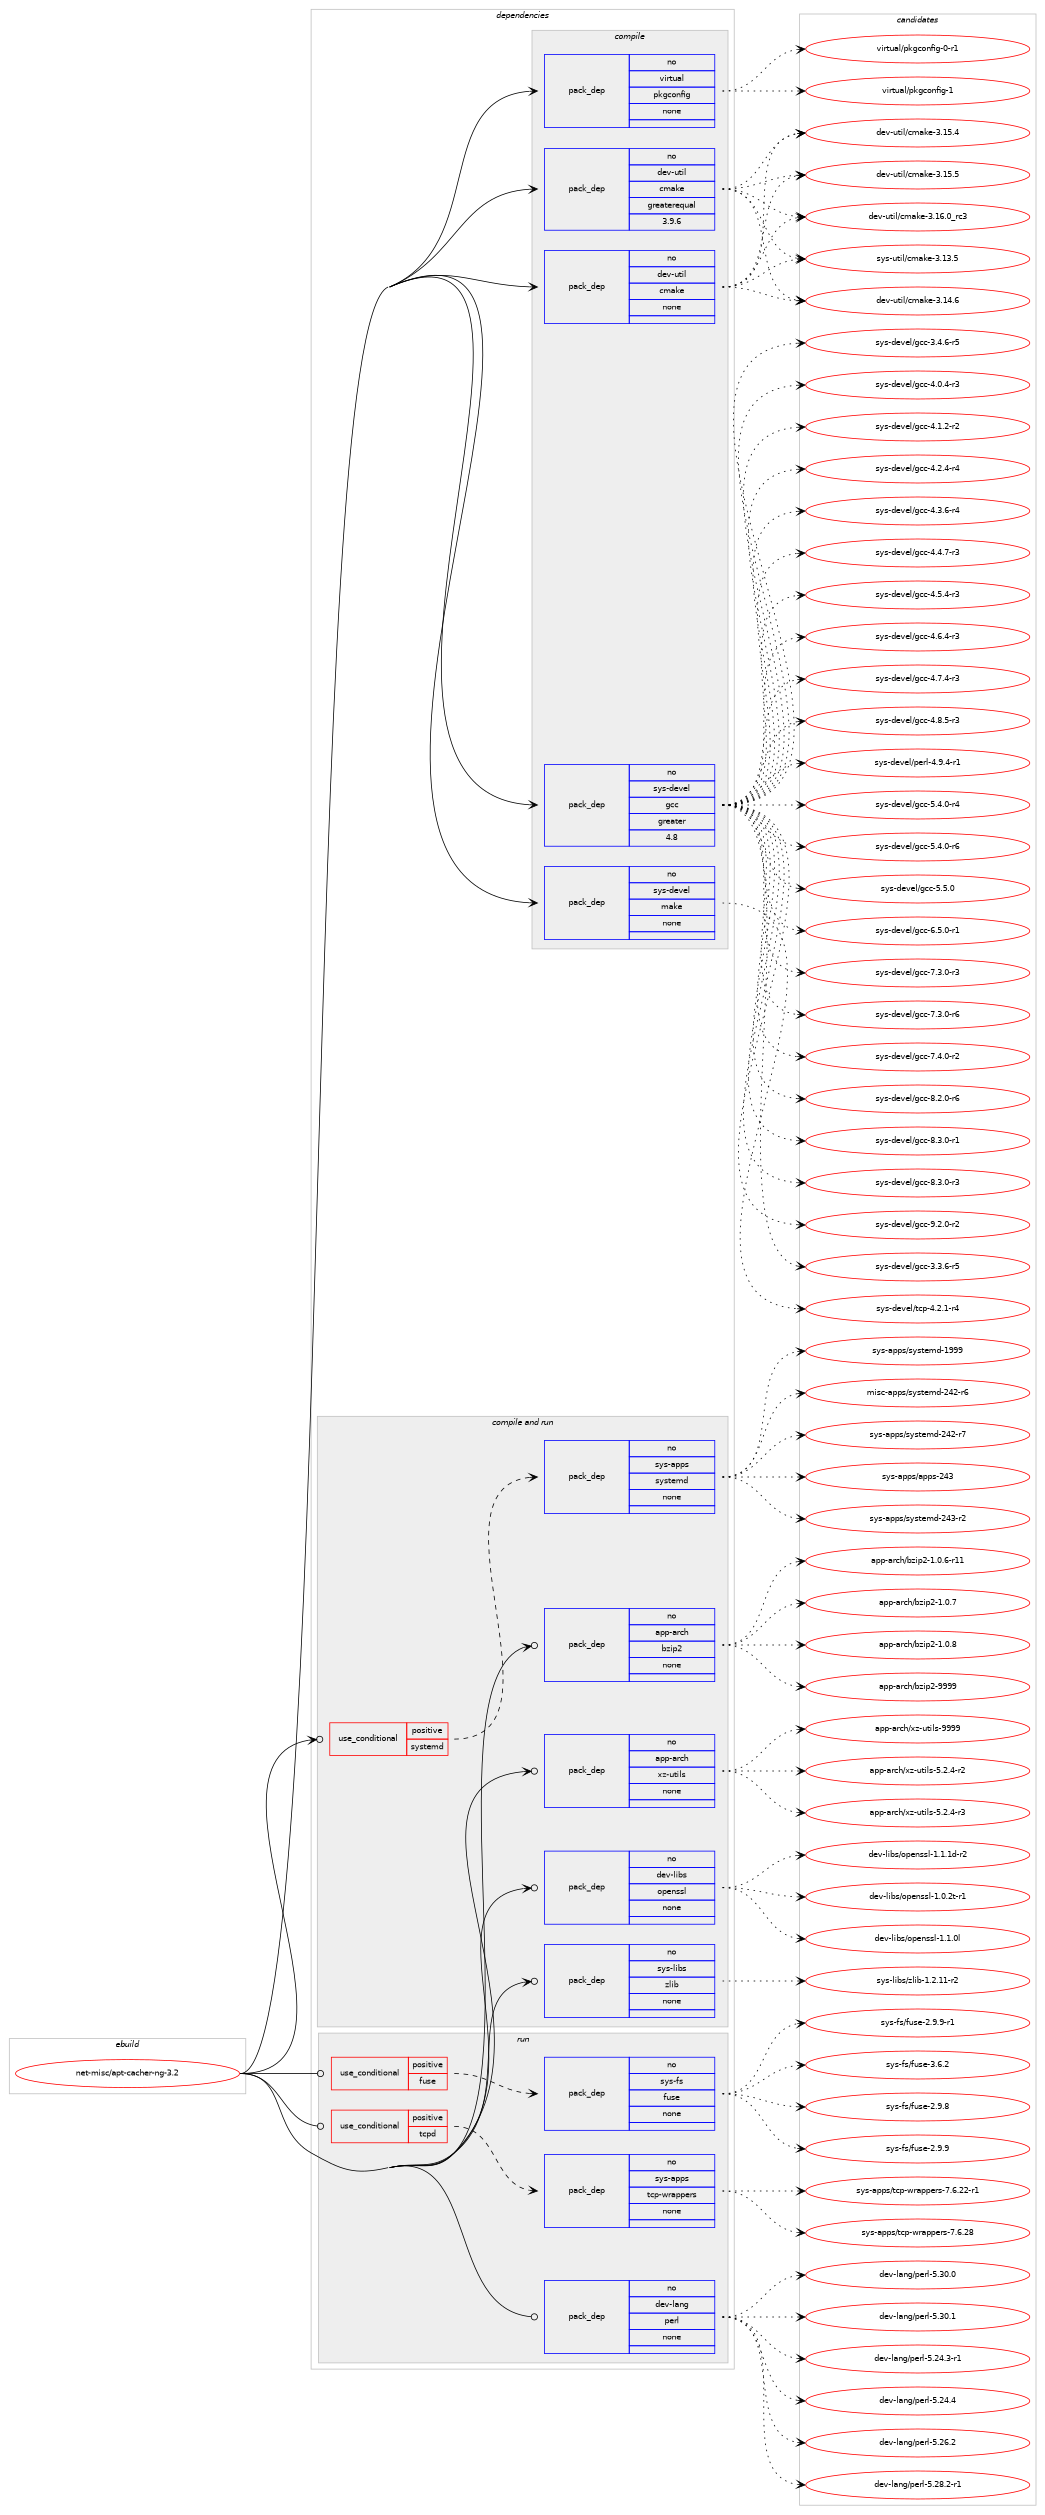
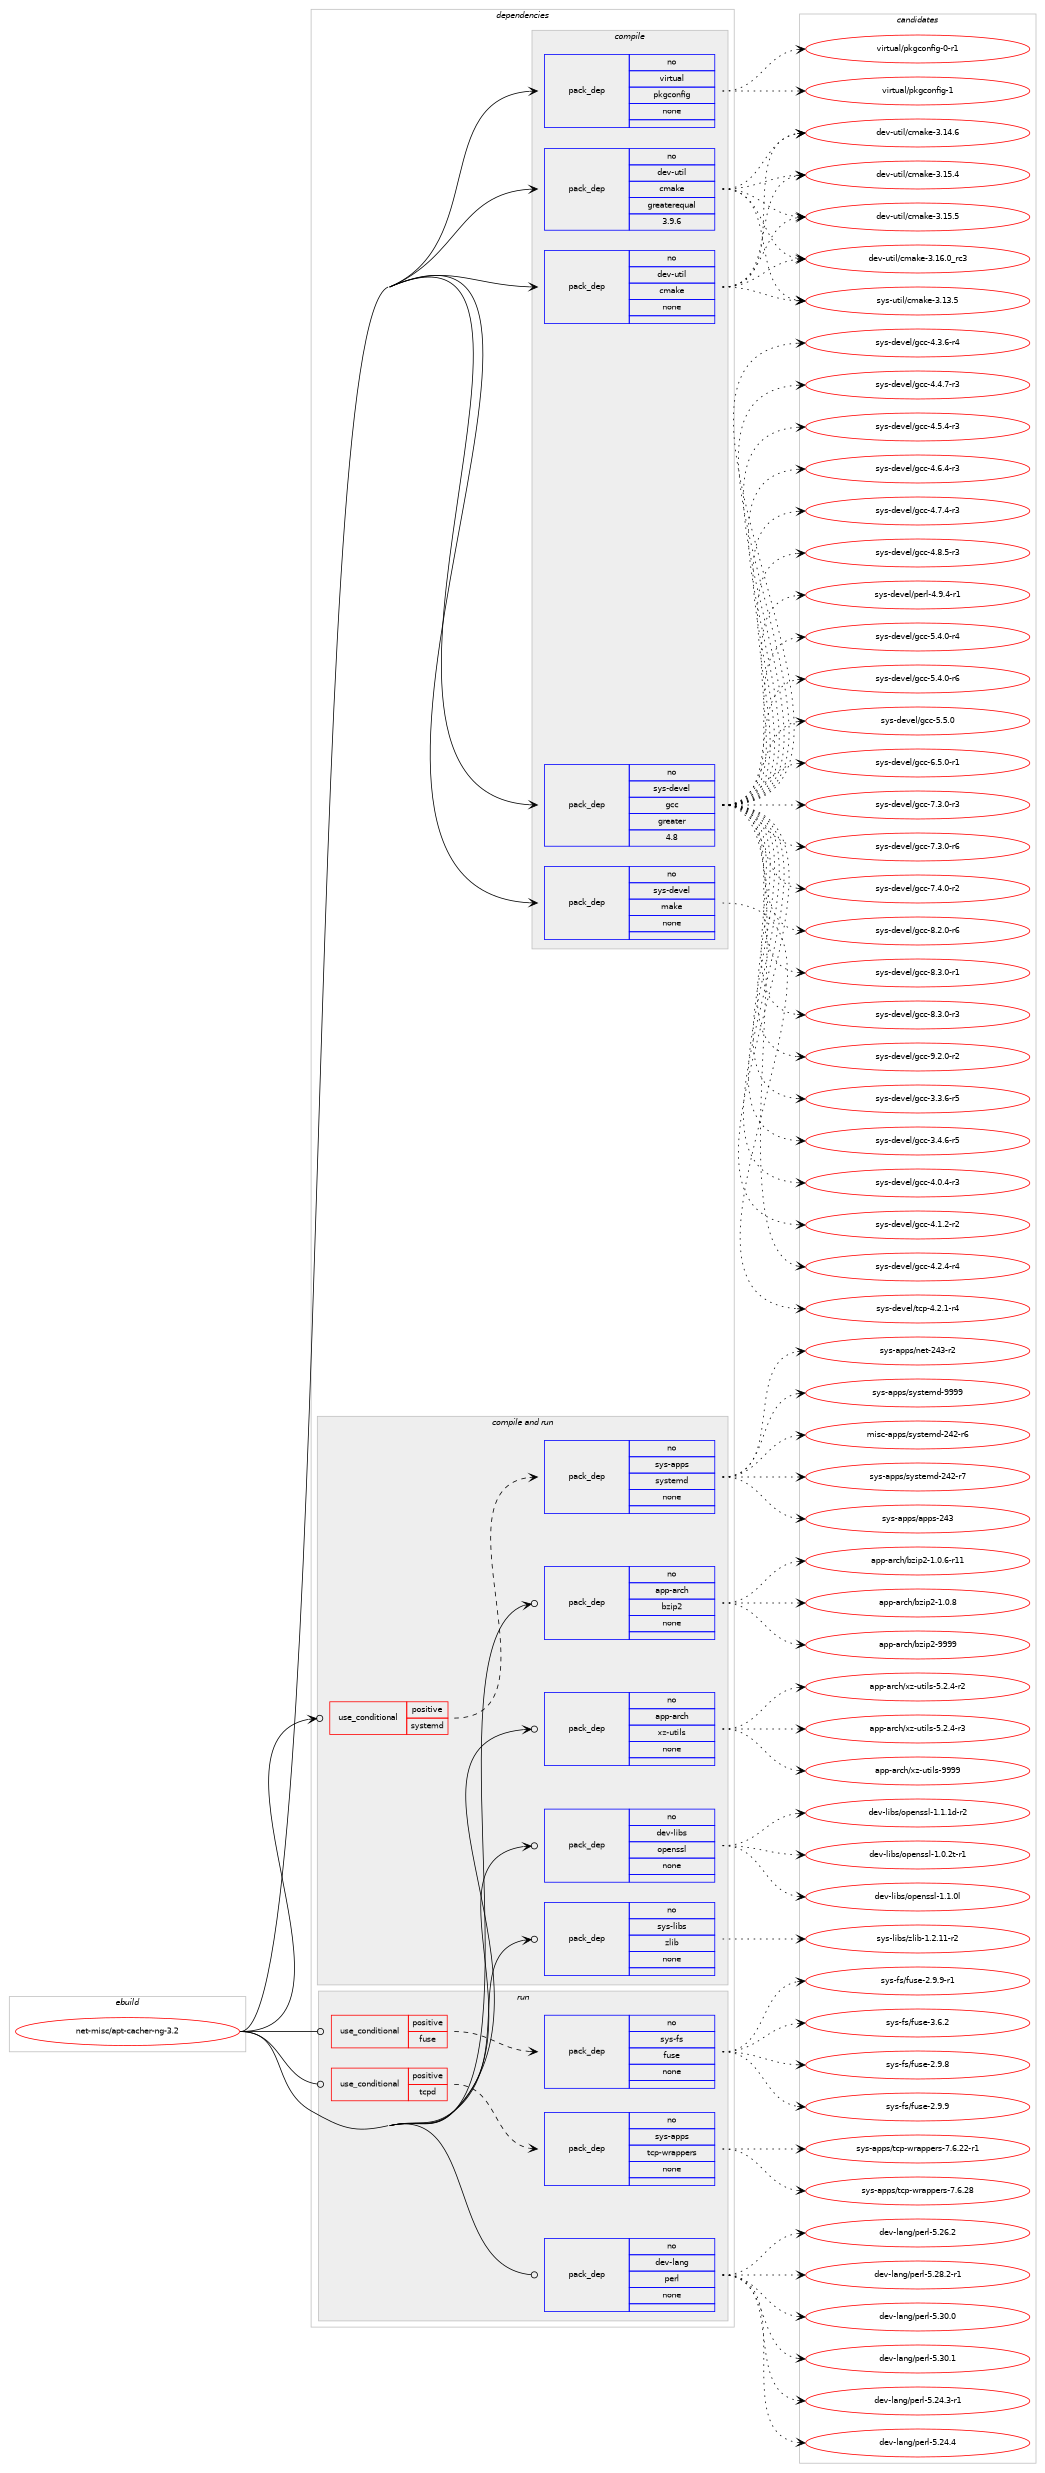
(918, 1351) -> (918, 1393)
(918, 1519) -> (918, 1351)
(918, 1603) -> none
